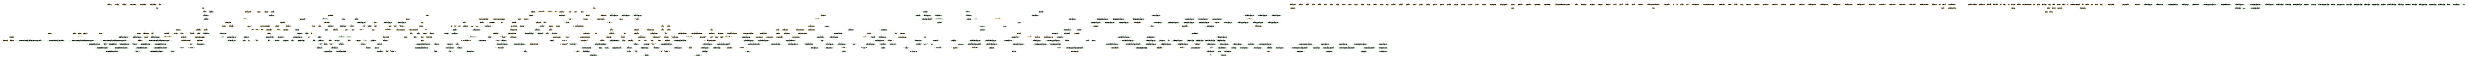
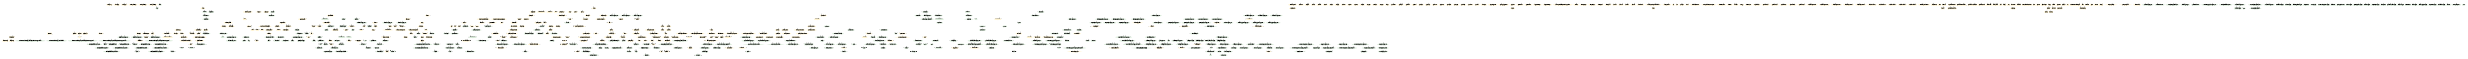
none -> (1961, 5)
